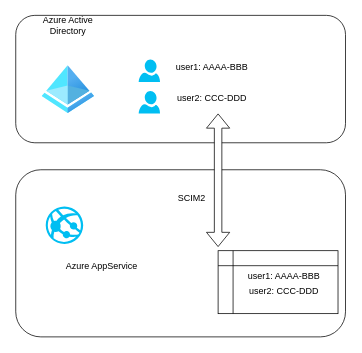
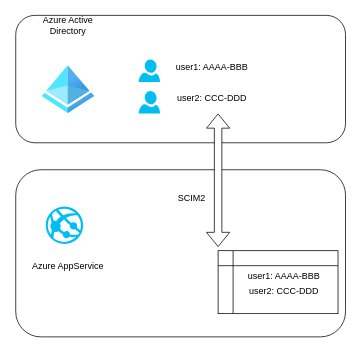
(102, 267) -> (68, 267)
